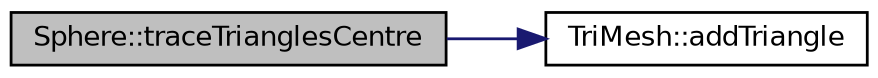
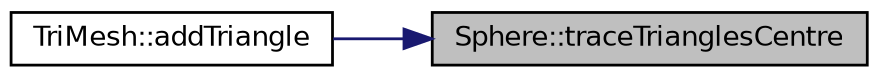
(482, 39) -> (368, 39)
